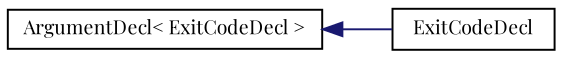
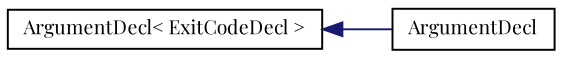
(474, 29) -> (474, 29)
